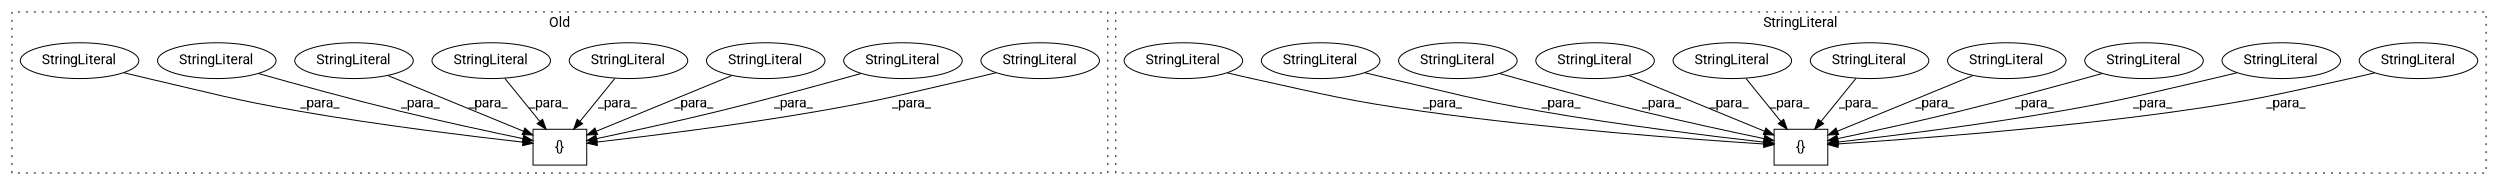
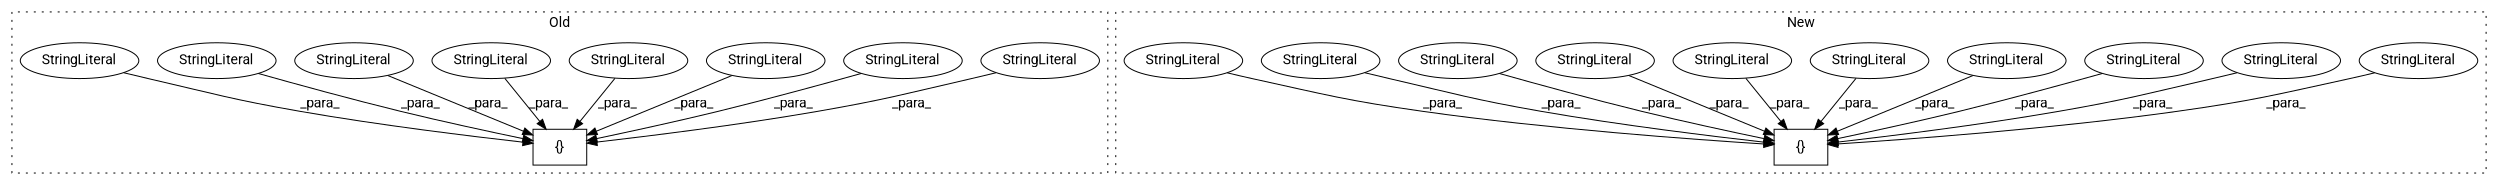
(1801, 23) -> (1801, 23)
